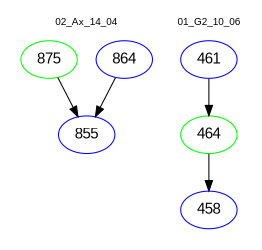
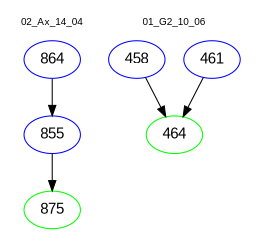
(65, 92) -> (52, 167)
(209, 167) -> (153, 92)
